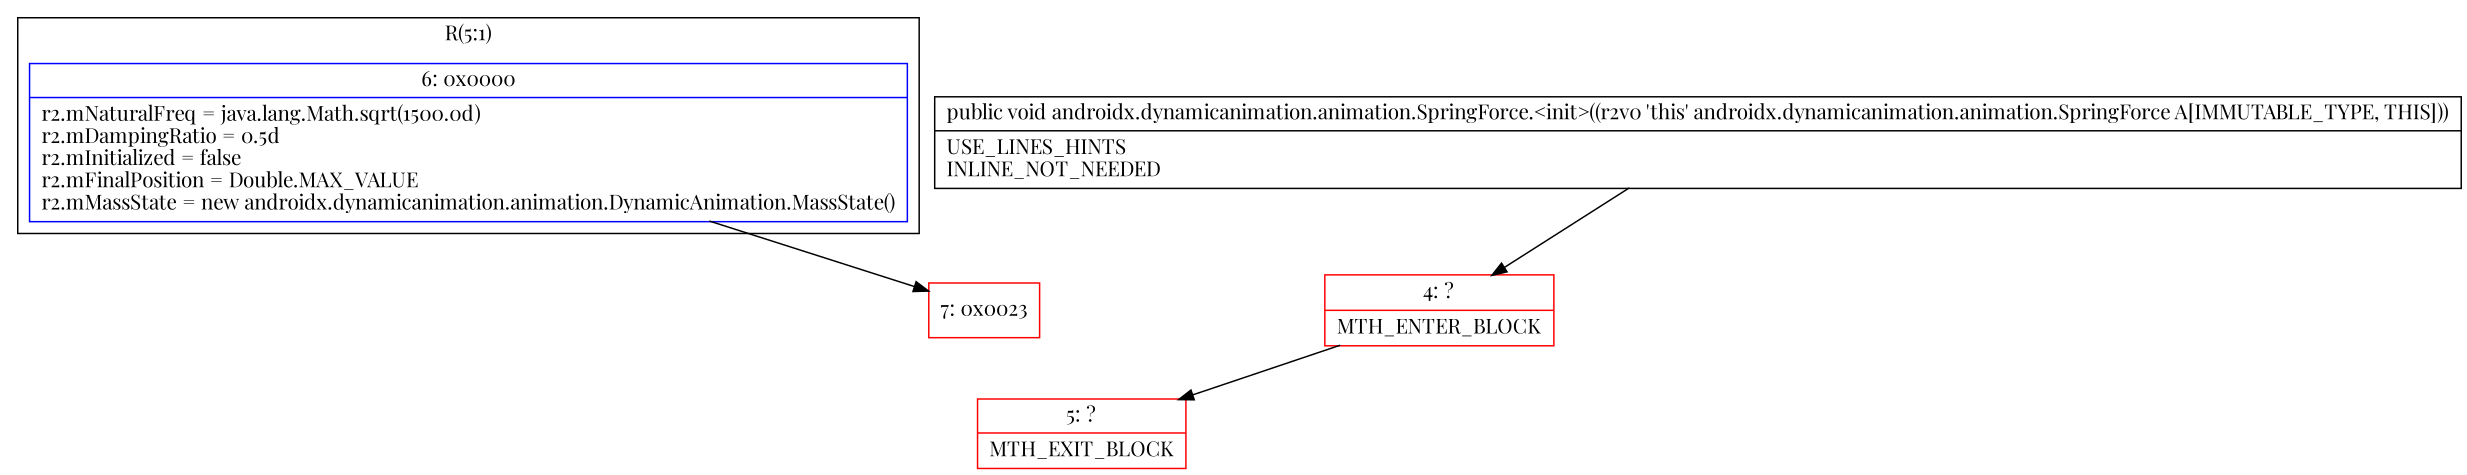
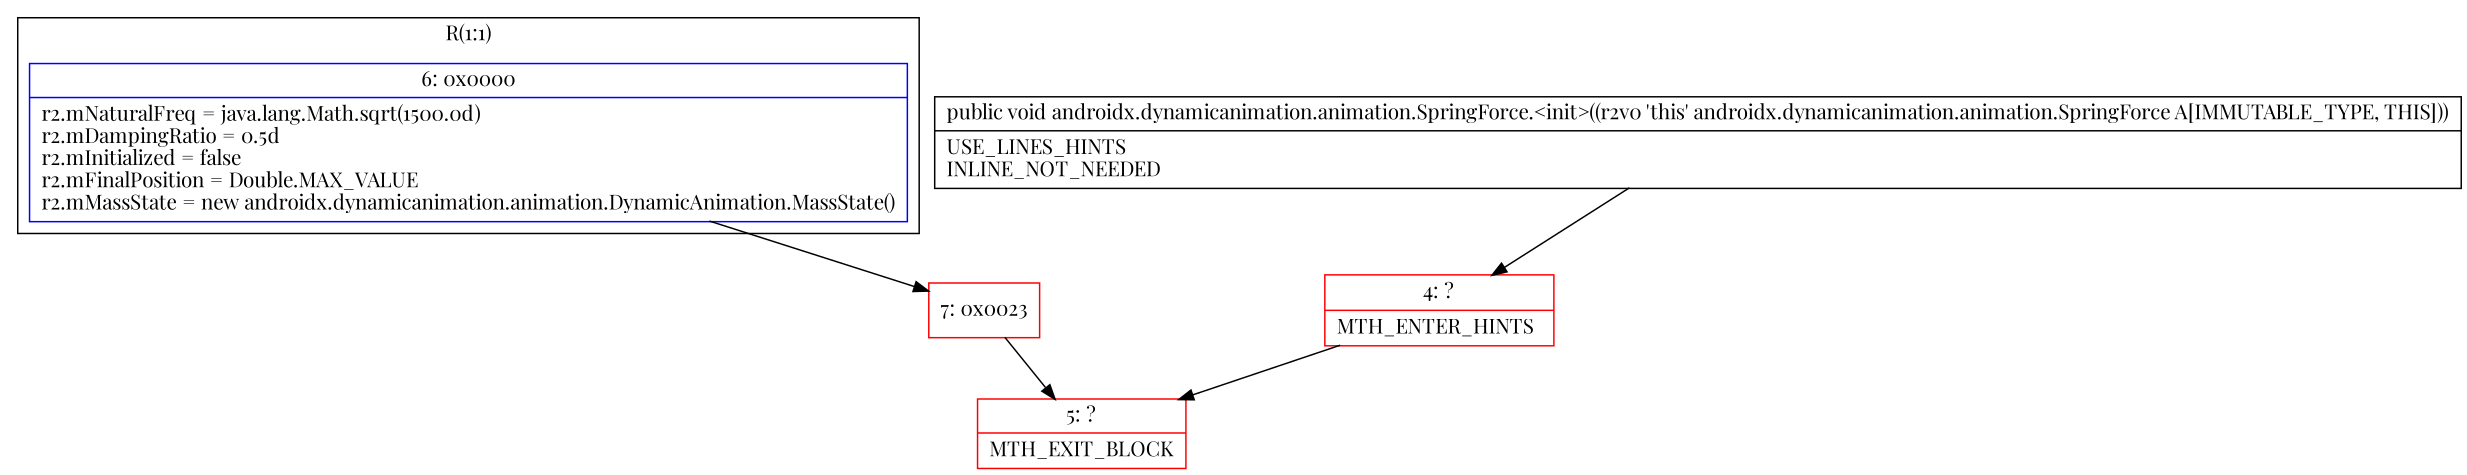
(468, 35) -> (468, 35)
(1439, 327) -> (1436, 327)
none -> (1025, 362)
